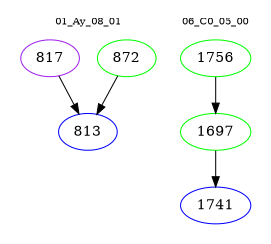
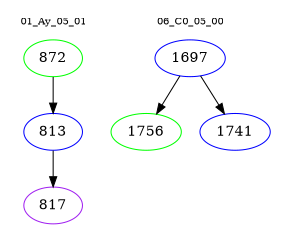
(88, 22) -> (54, 22)
(66, 90) -> (53, 164)
(216, 90) -> (171, 90)
(216, 132) -> (190, 58)
